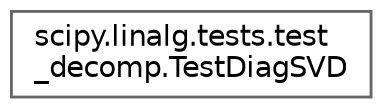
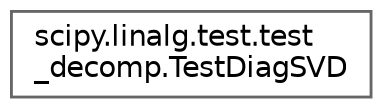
(191, 54) -> (191, 54)
